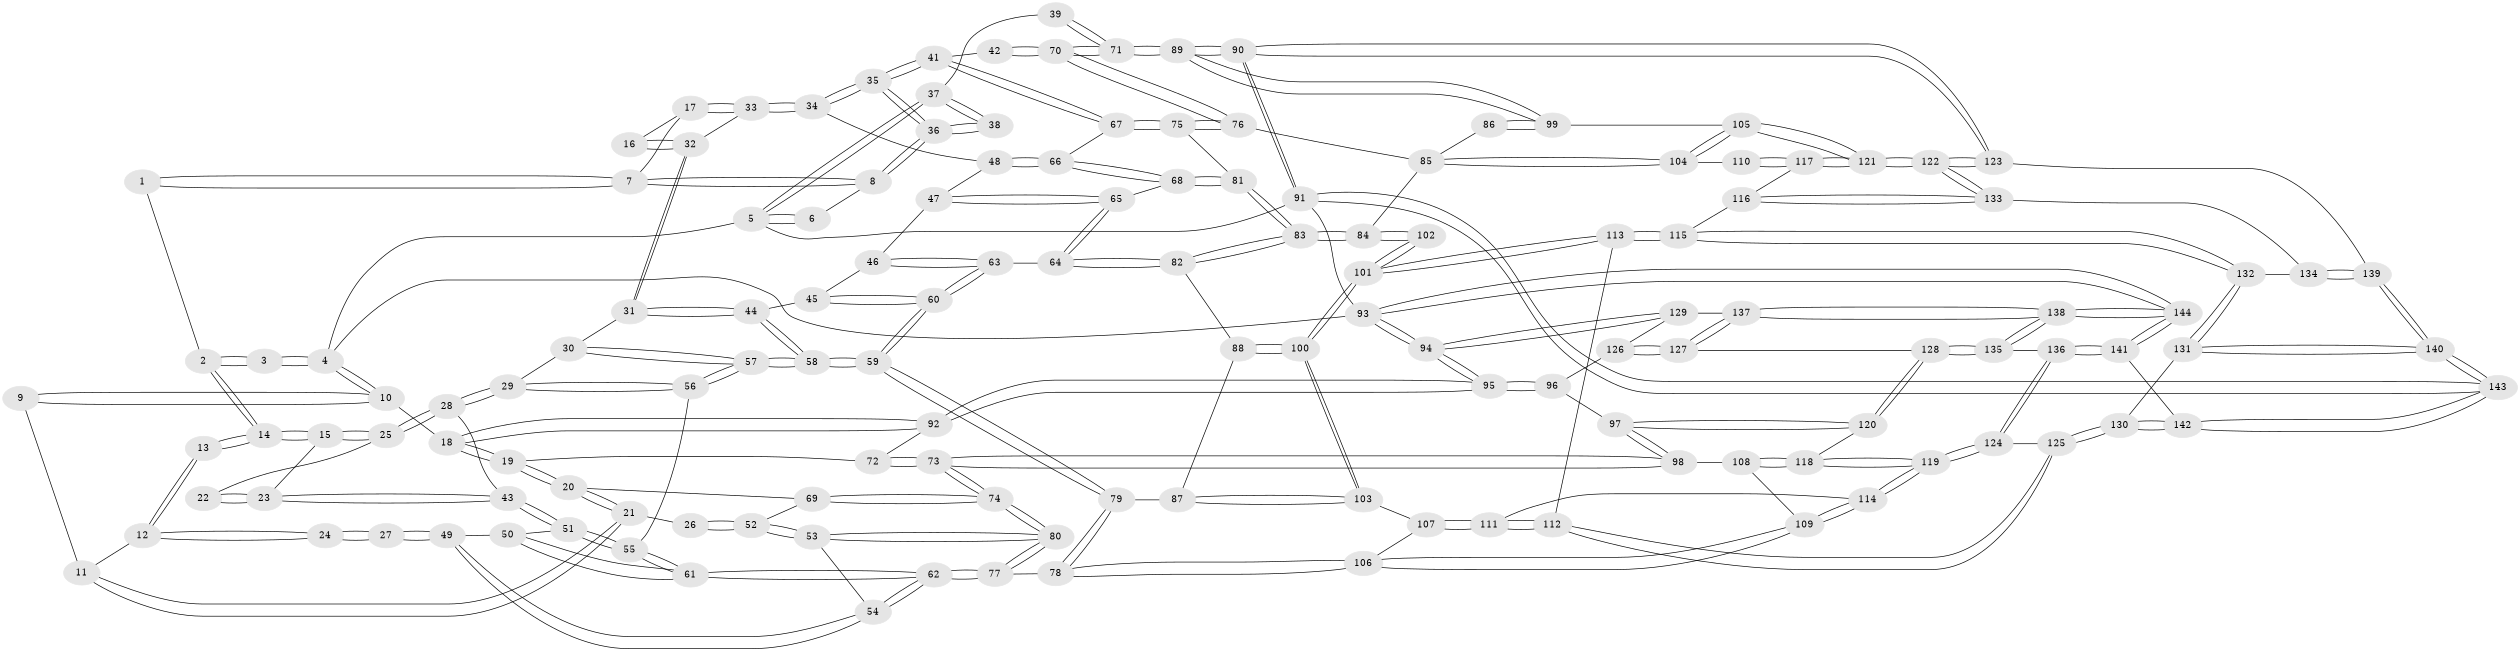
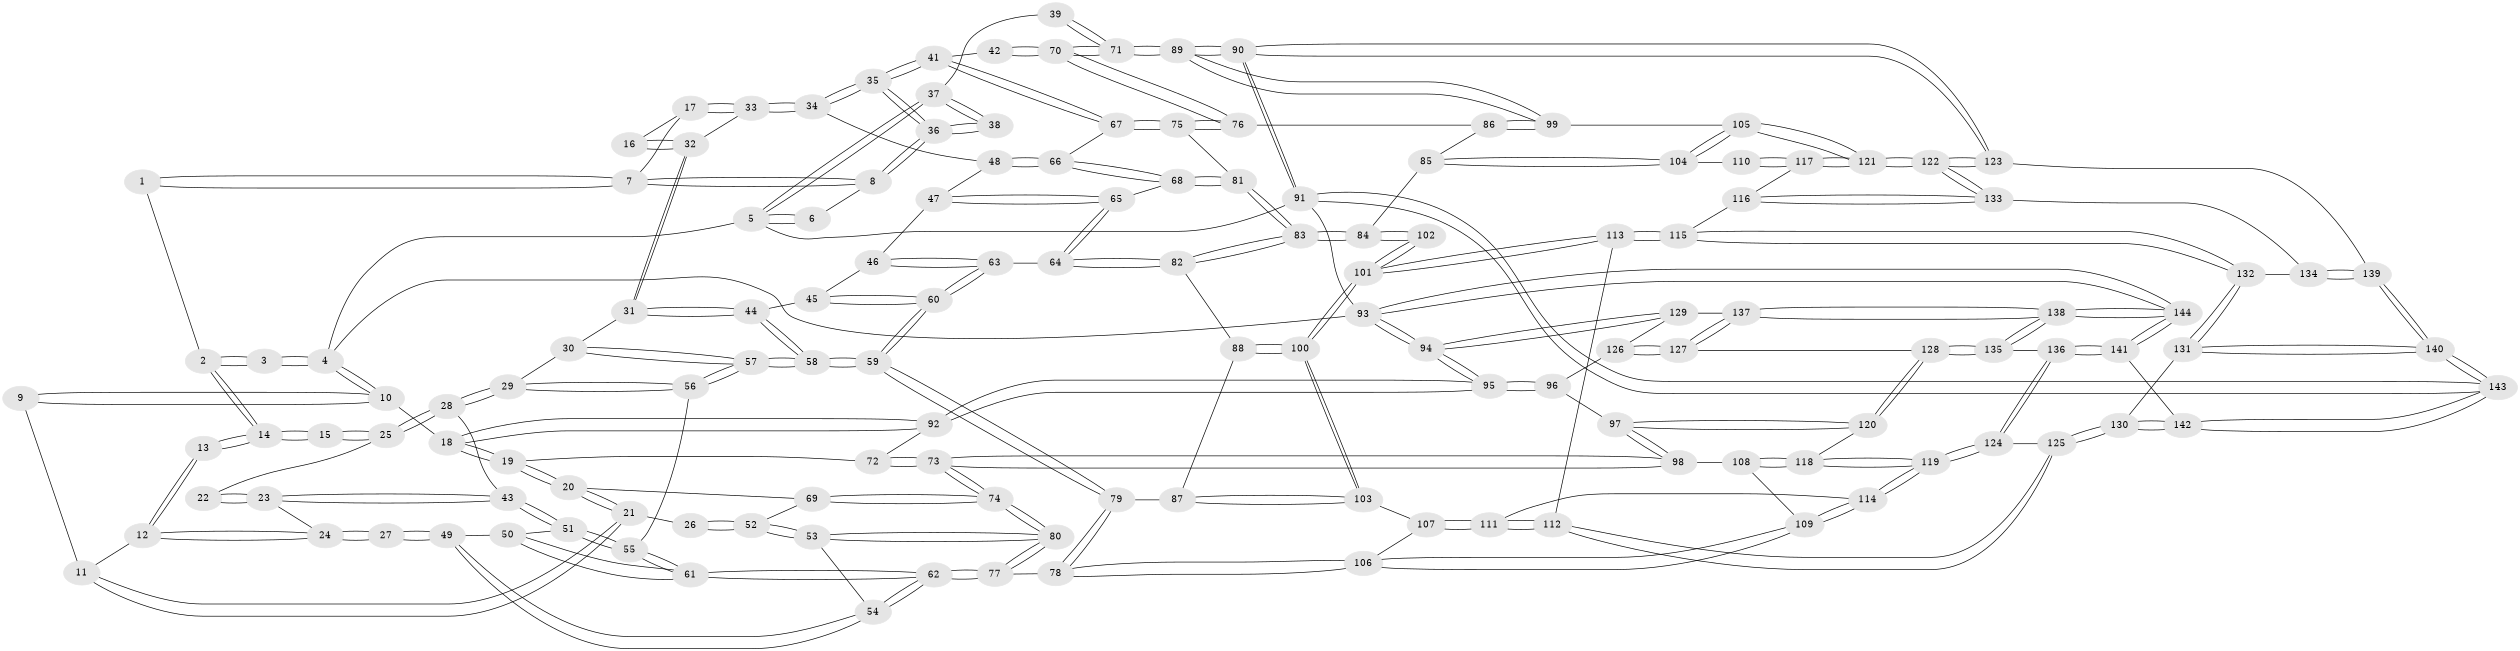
(1332, 145) -> (1364, 125)
(290, 472) -> (295, 517)
